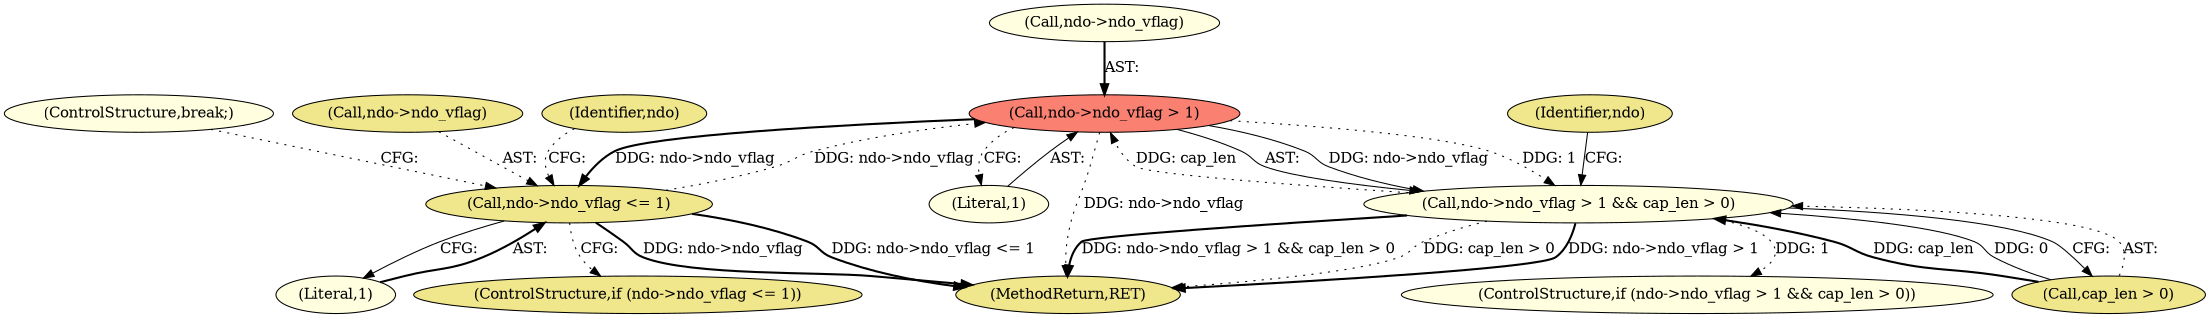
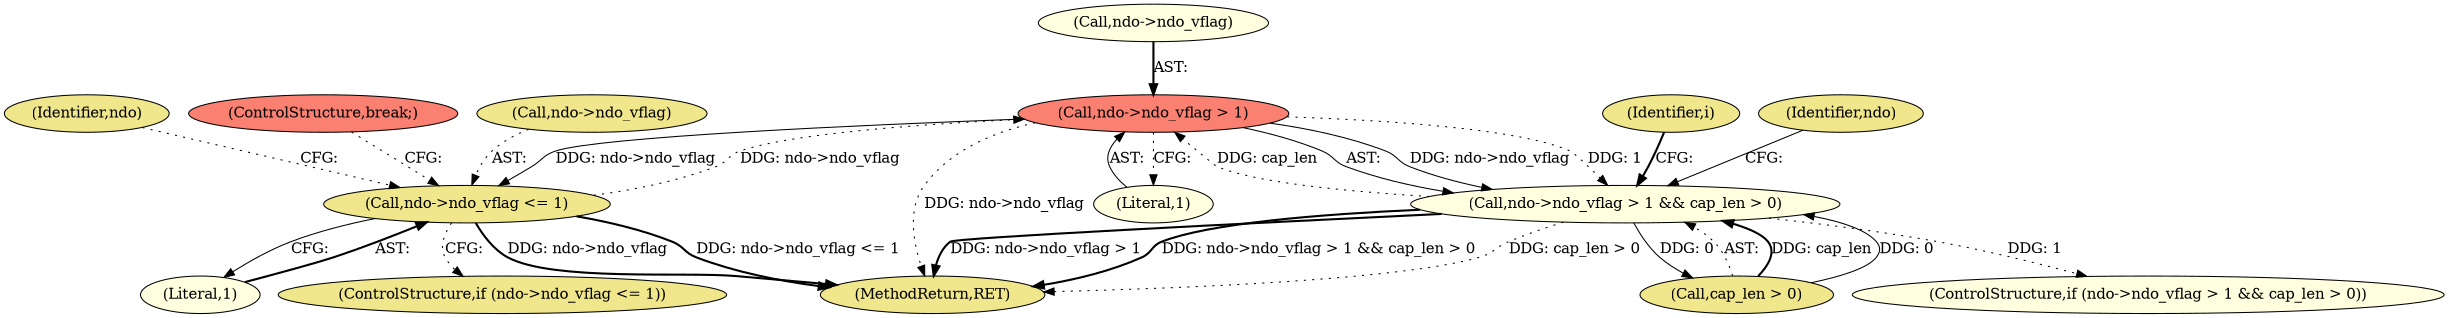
(139, 114) -> (323, 114)
none -> (1671, 114)
(775, 130) -> (761, 131)
(2094, 249) -> (1687, 249)
